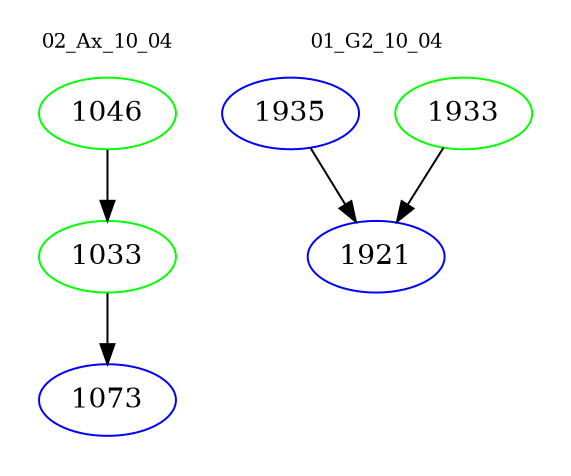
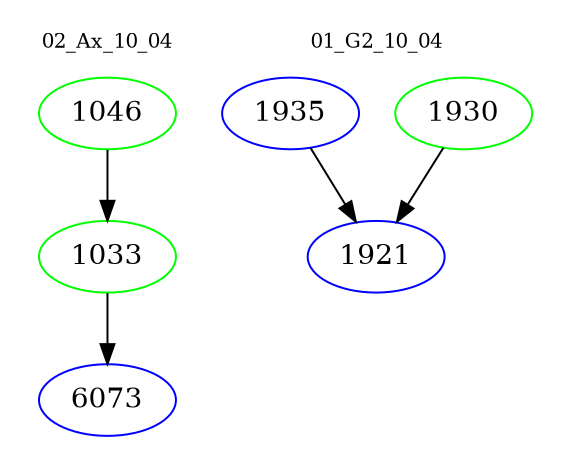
(464, 113) -> (464, 113)
(107, 400) -> (107, 400)
